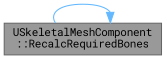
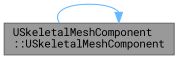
(83, 39) -> (89, 39)
